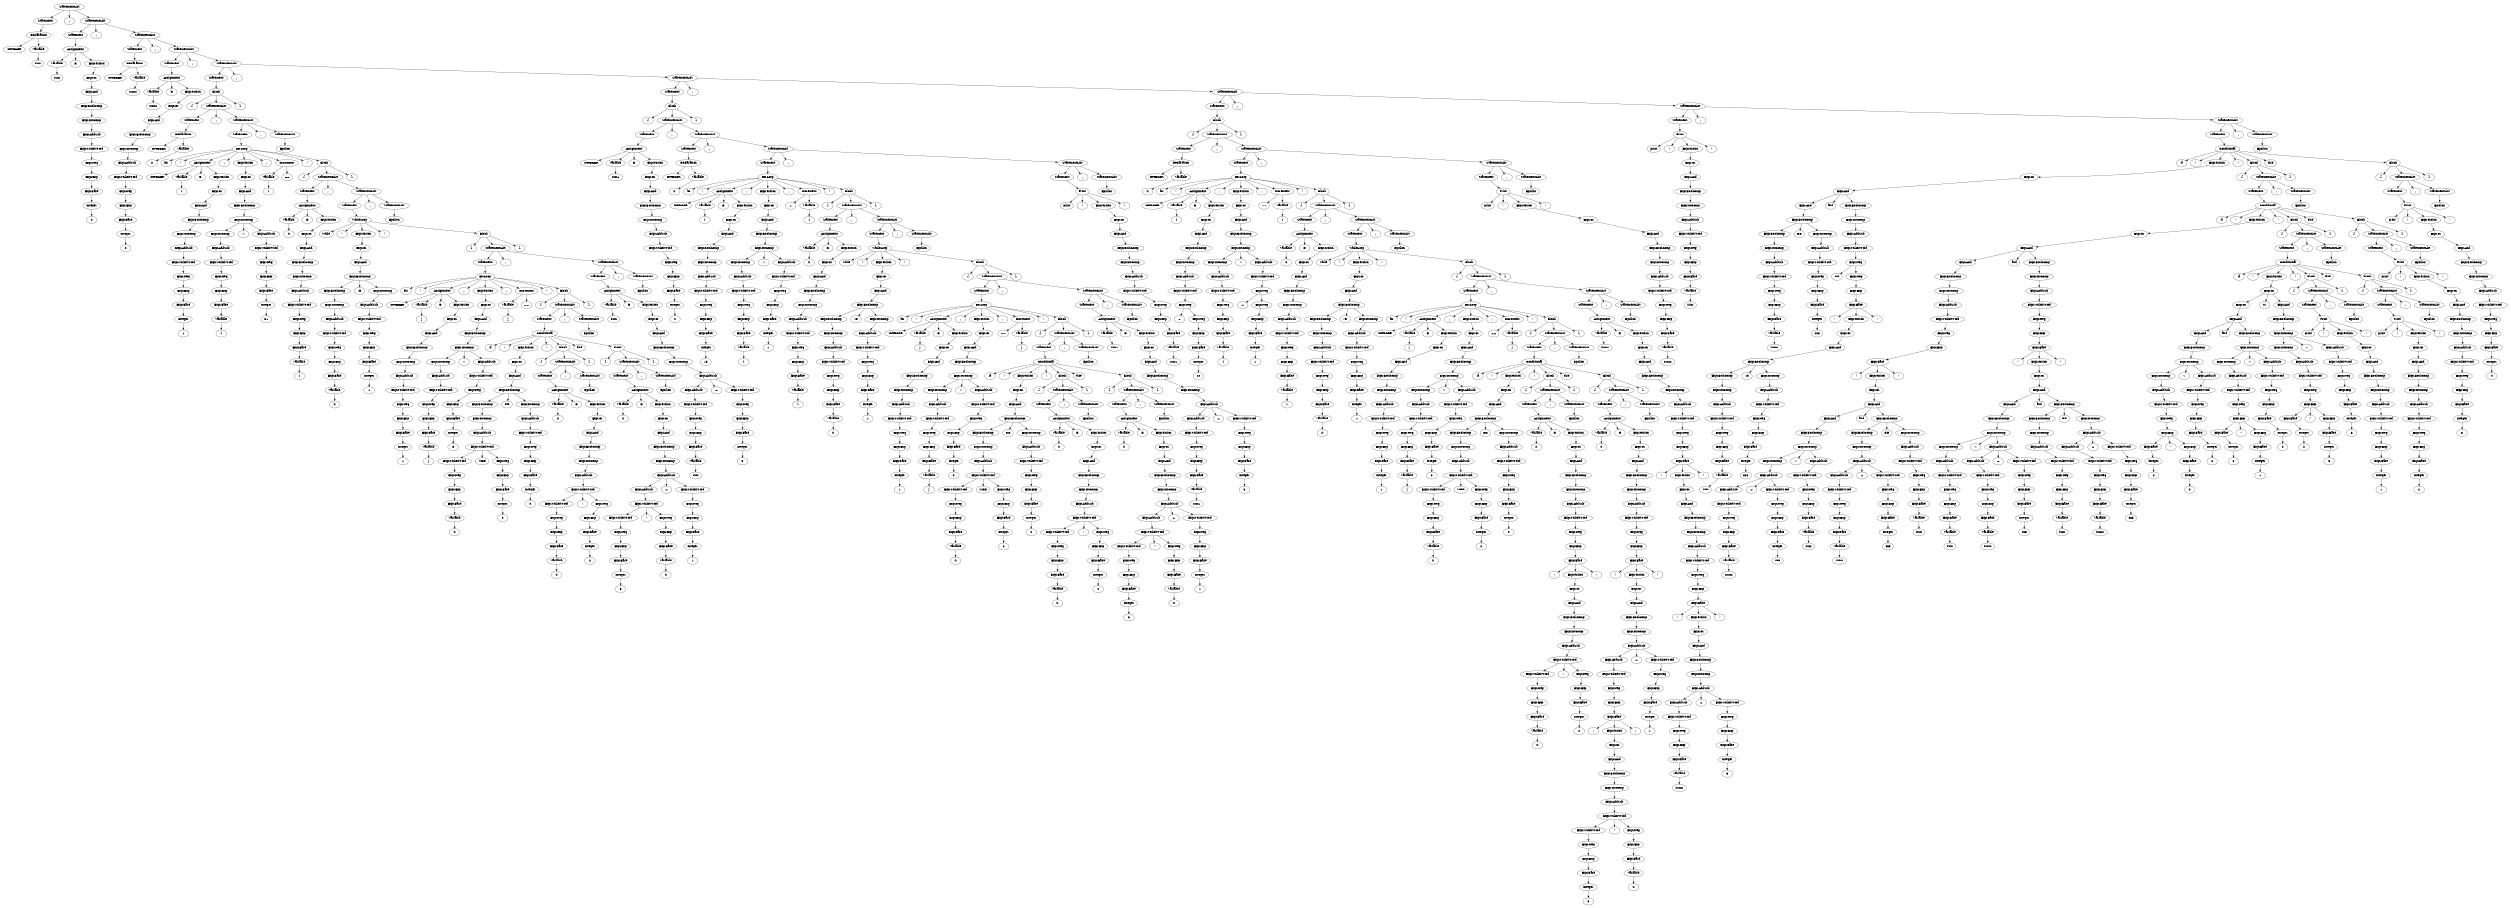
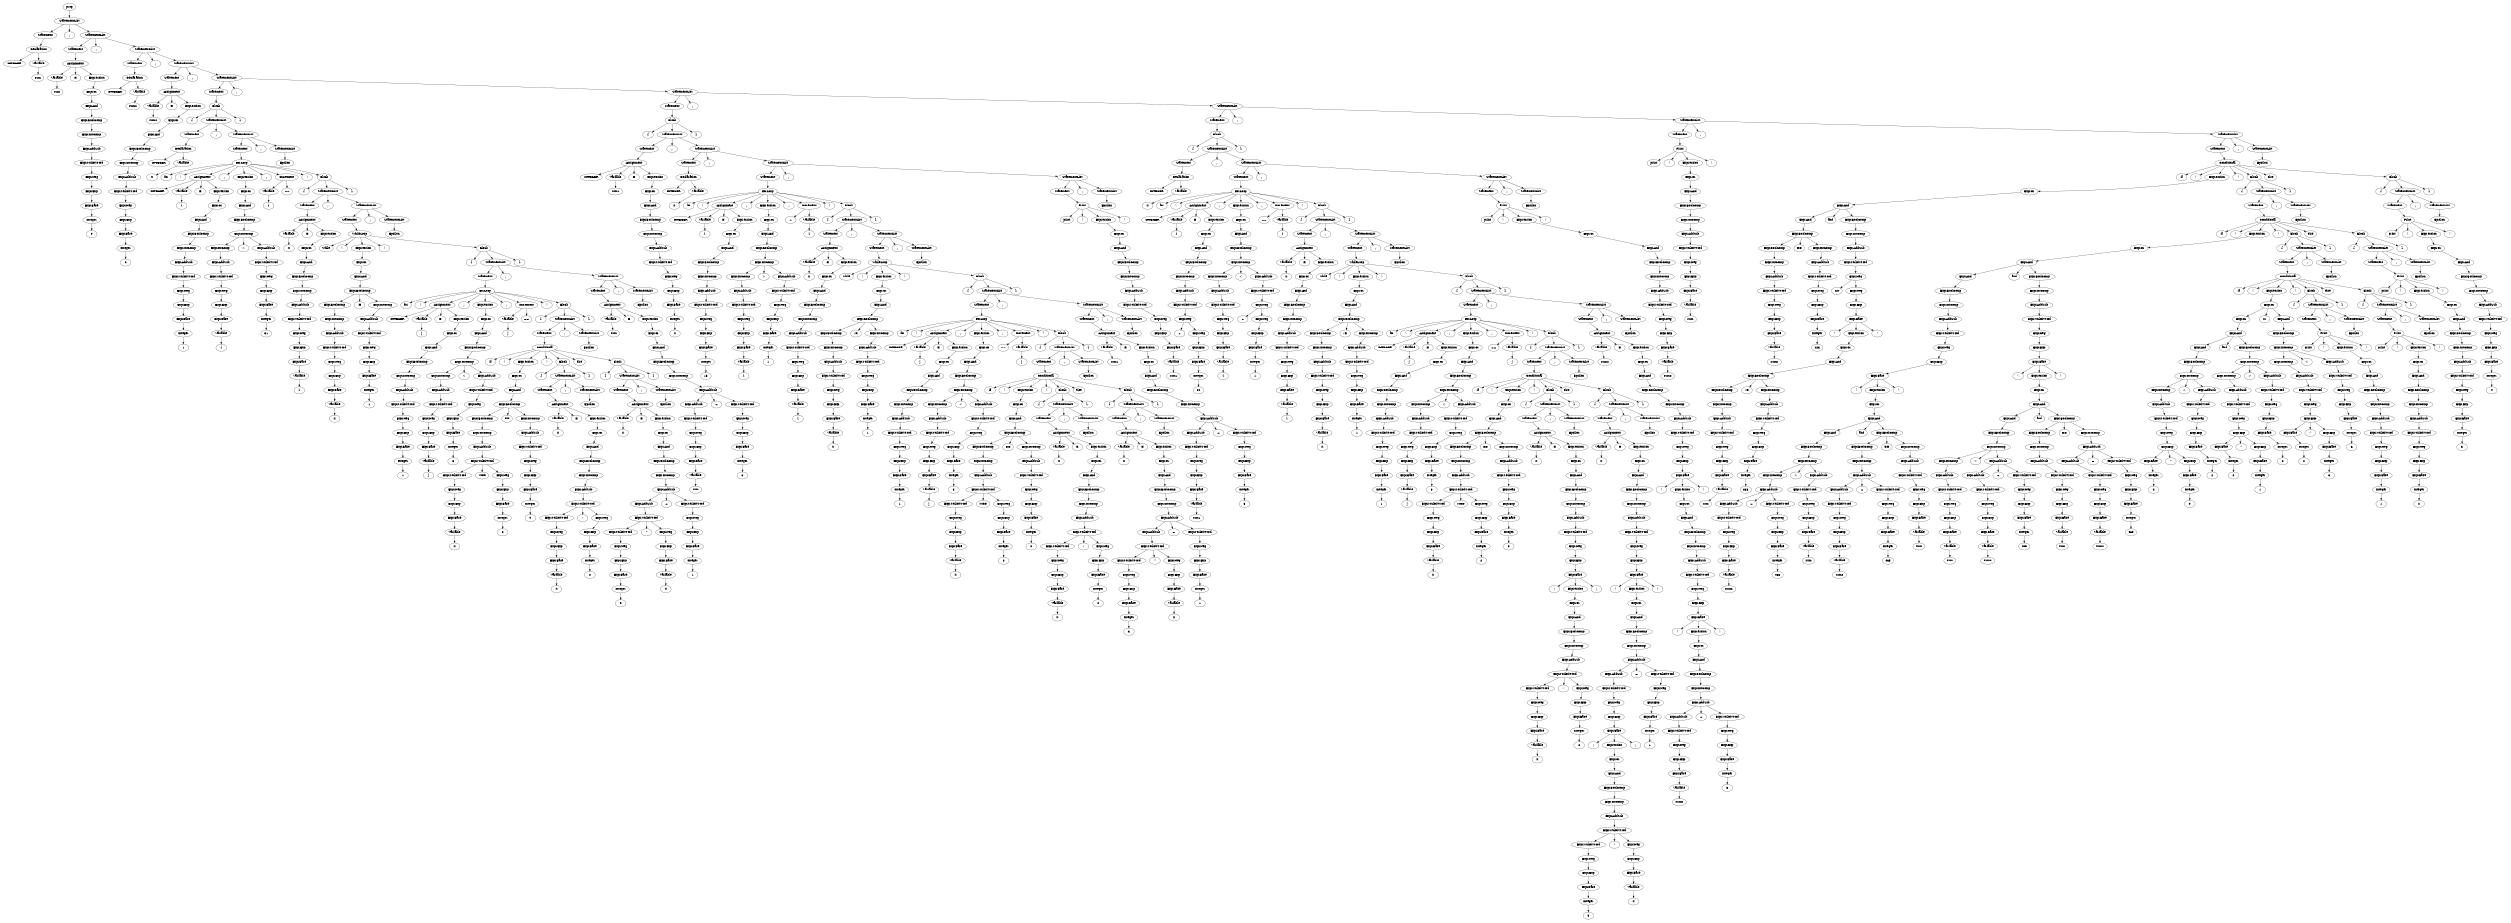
none -> (69, 7)
